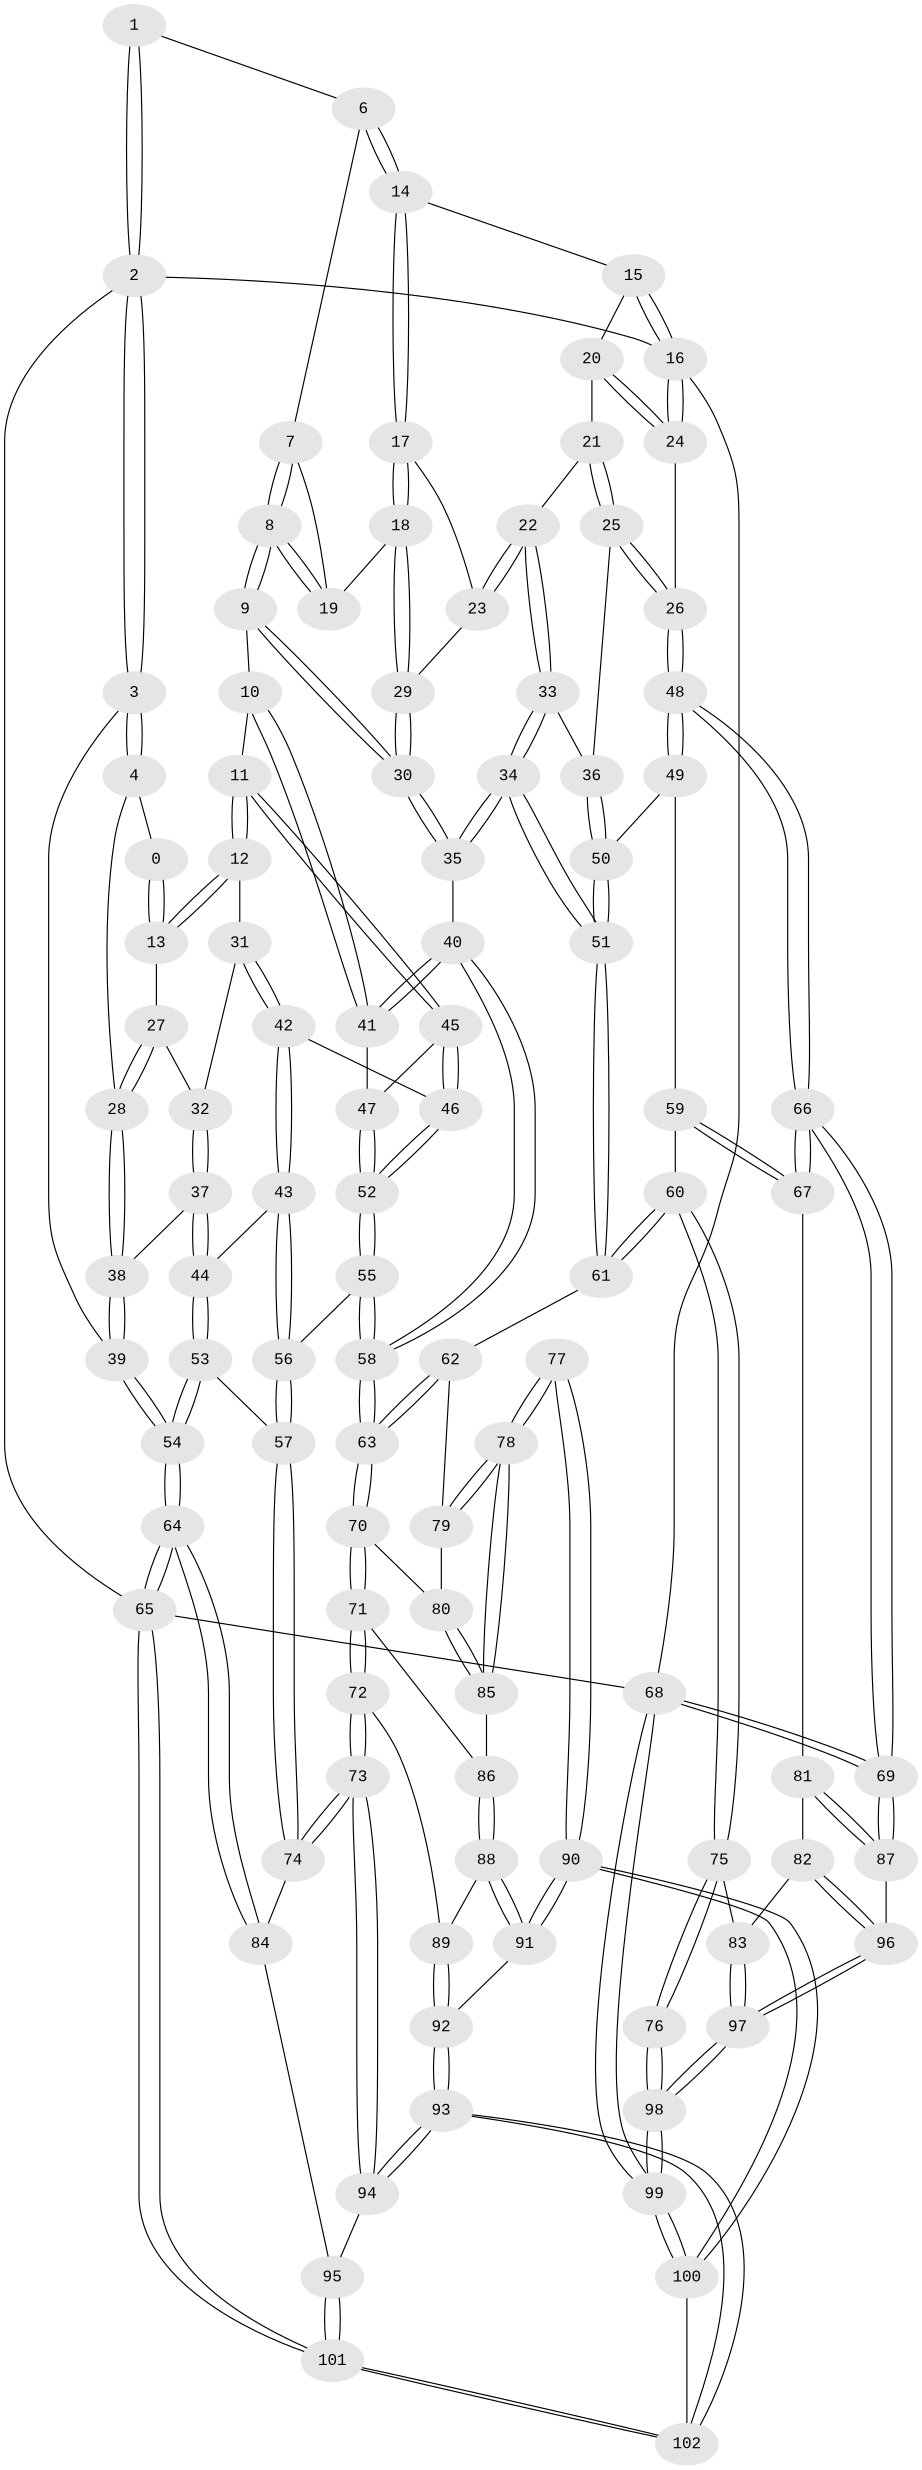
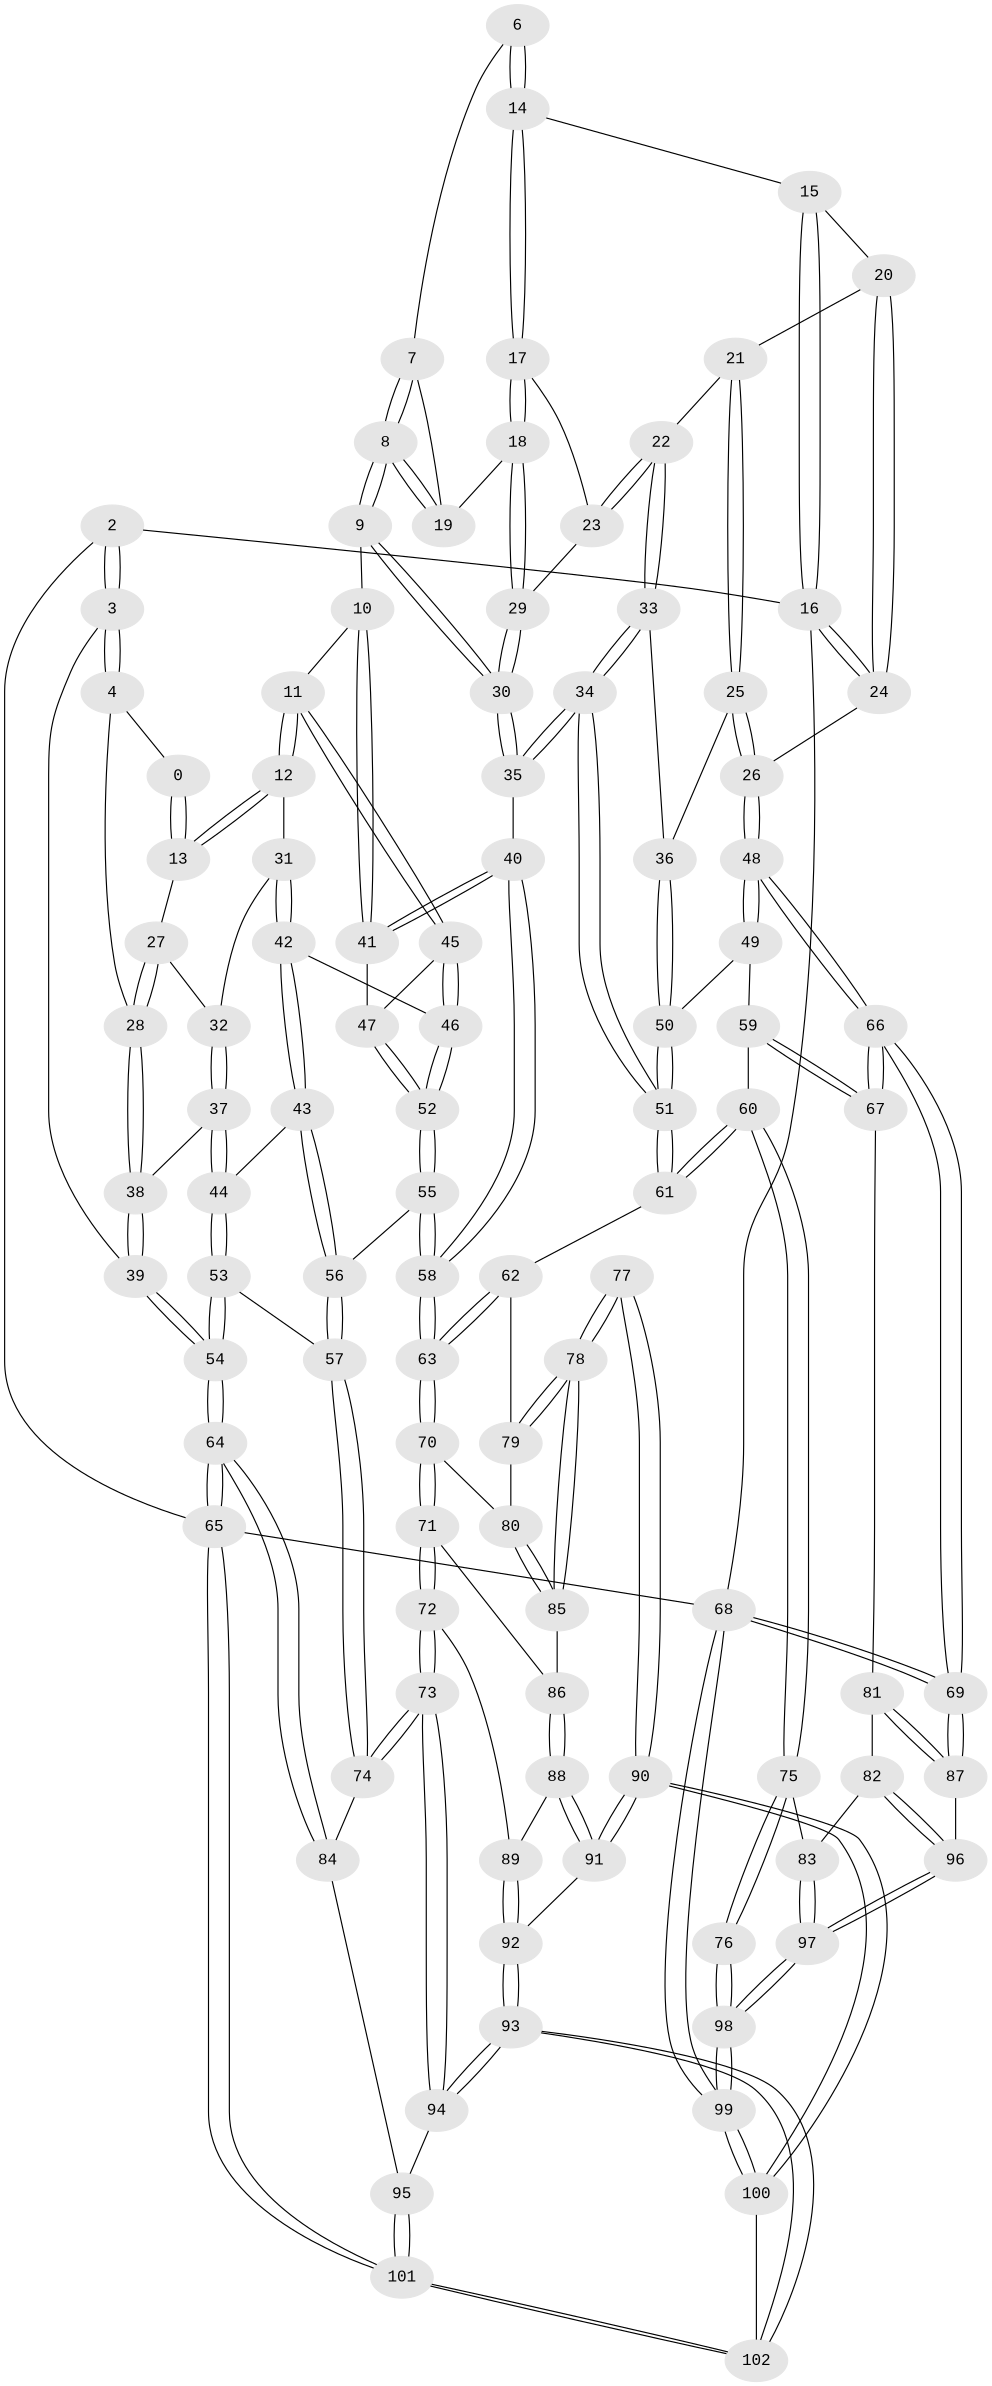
(134, 25) -> none
